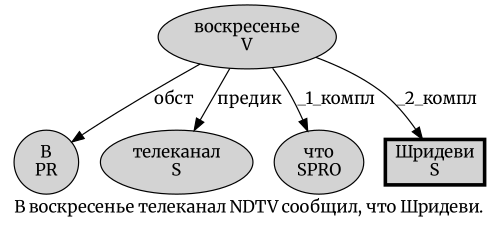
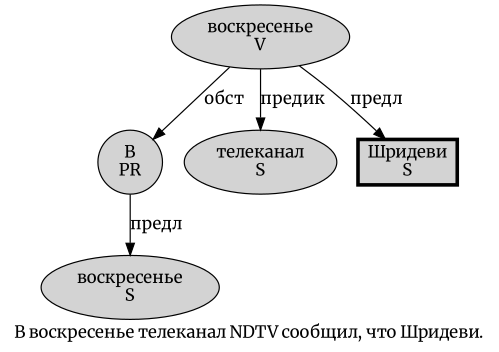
(437, 100) -> (377, 100)
(319, 162) -> none
none -> (130, 287)
